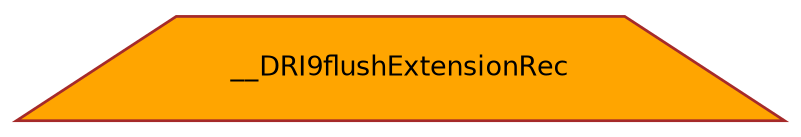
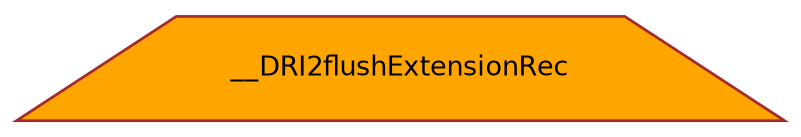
(400, 69) -> (400, 69)
